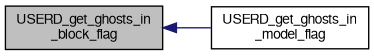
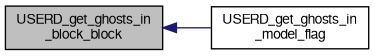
(84, 28) -> (84, 28)
